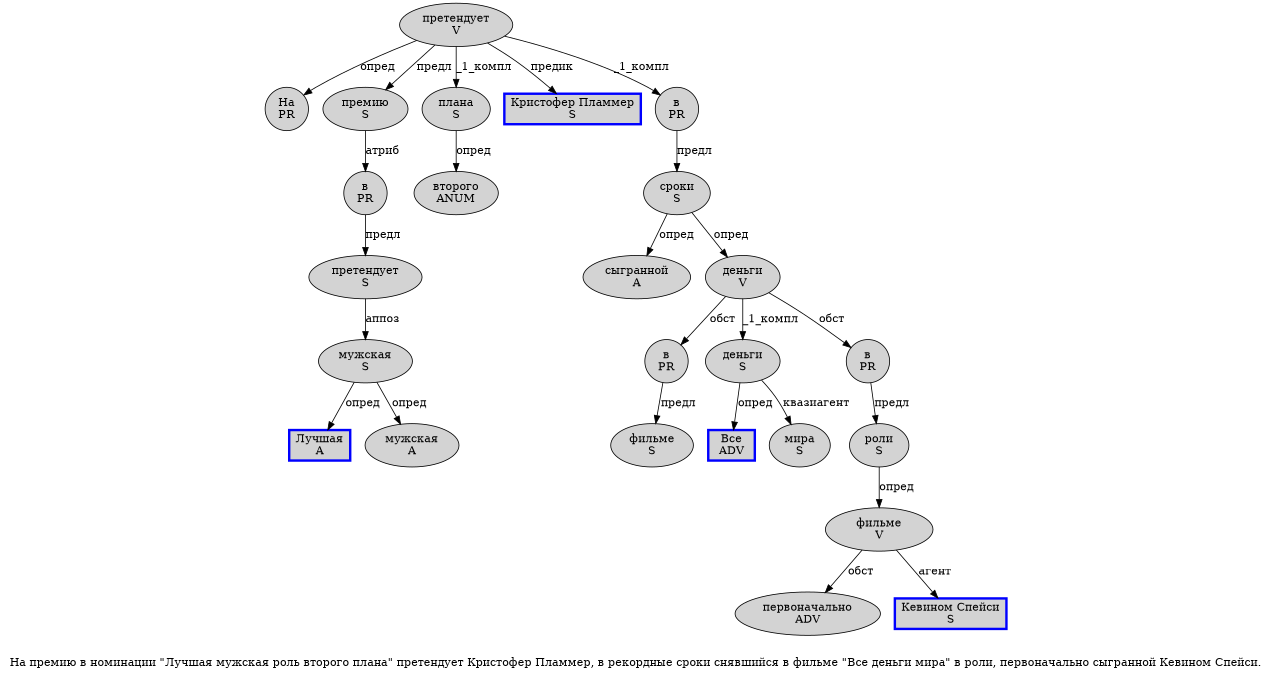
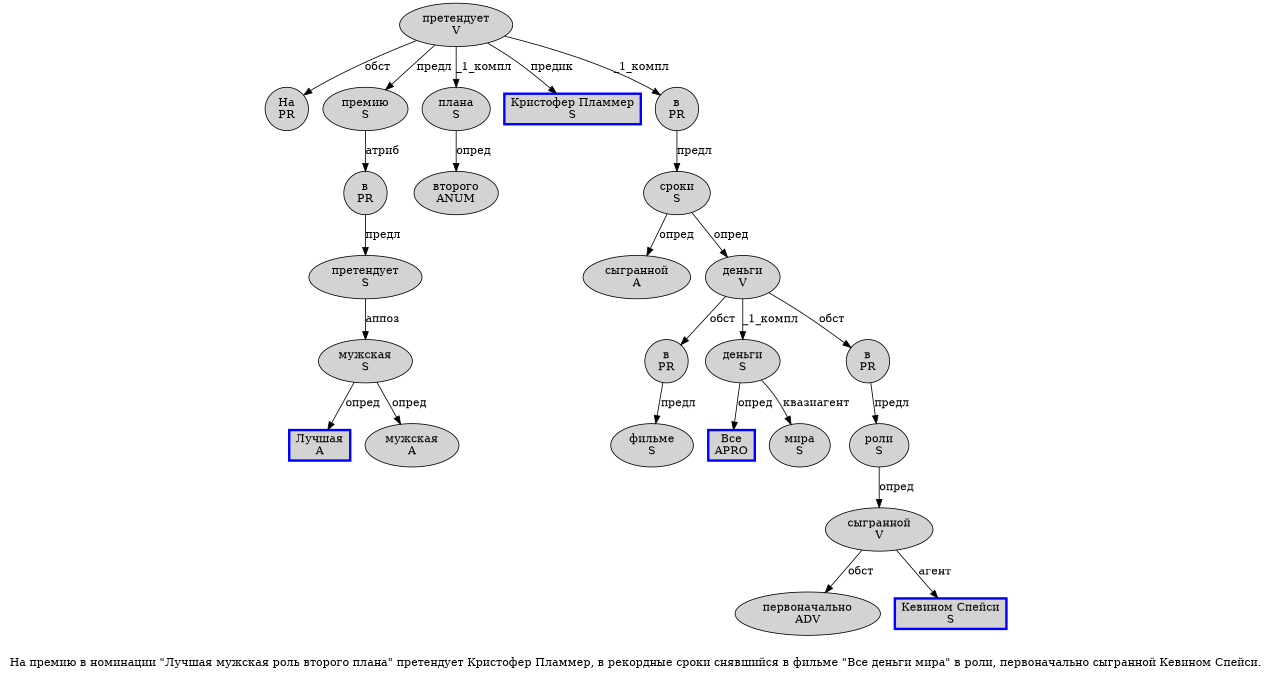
(378, 67) -> (378, 67)
(732, 445) -> (732, 445)
(879, 529) -> (879, 529)
